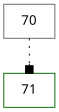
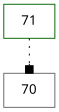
(29, 51) -> (29, 51)
